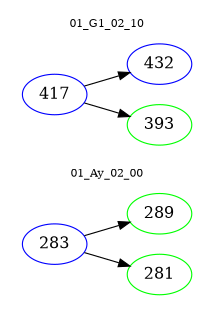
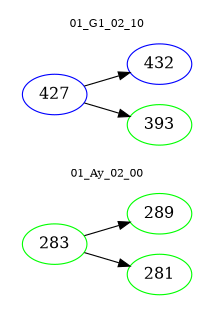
(55, 94) -> (55, 94)
(55, 244) -> (55, 244)
